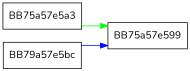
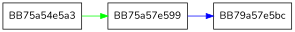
(42, 16) -> (42, 16)
(91, 46) -> (197, 16)
